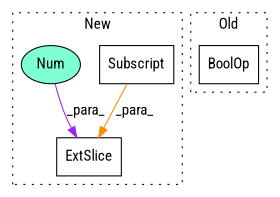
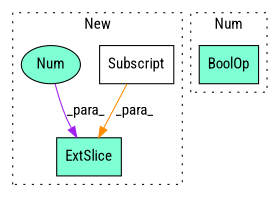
(229, 25) -> (229, 25)
(229, 65) -> (229, 65)
(89, 157) -> (89, 157)
